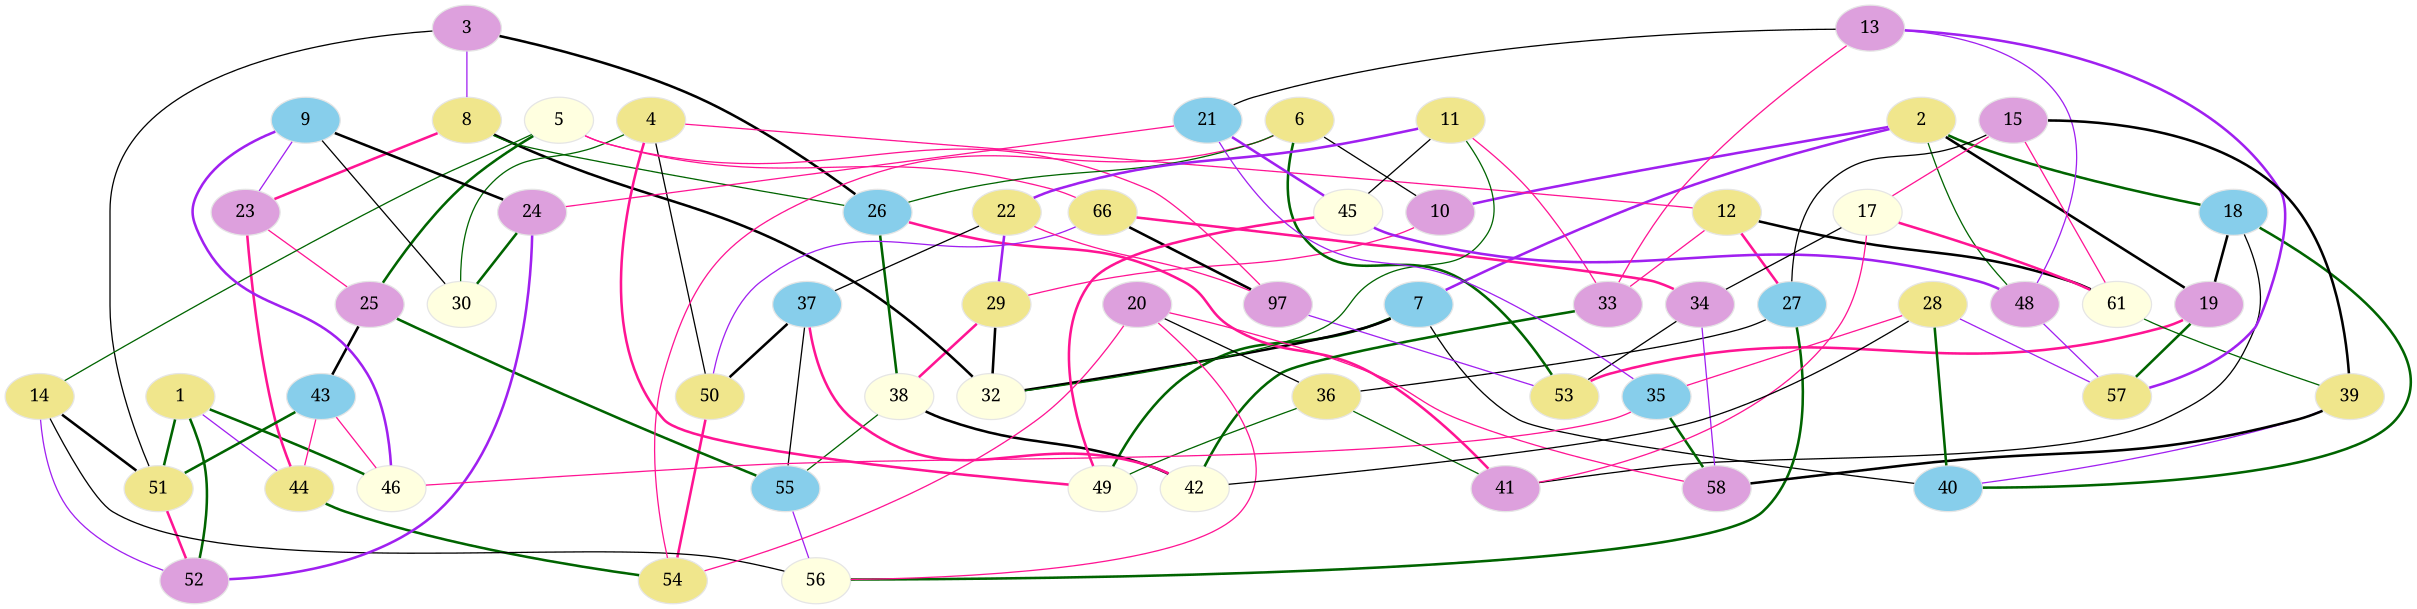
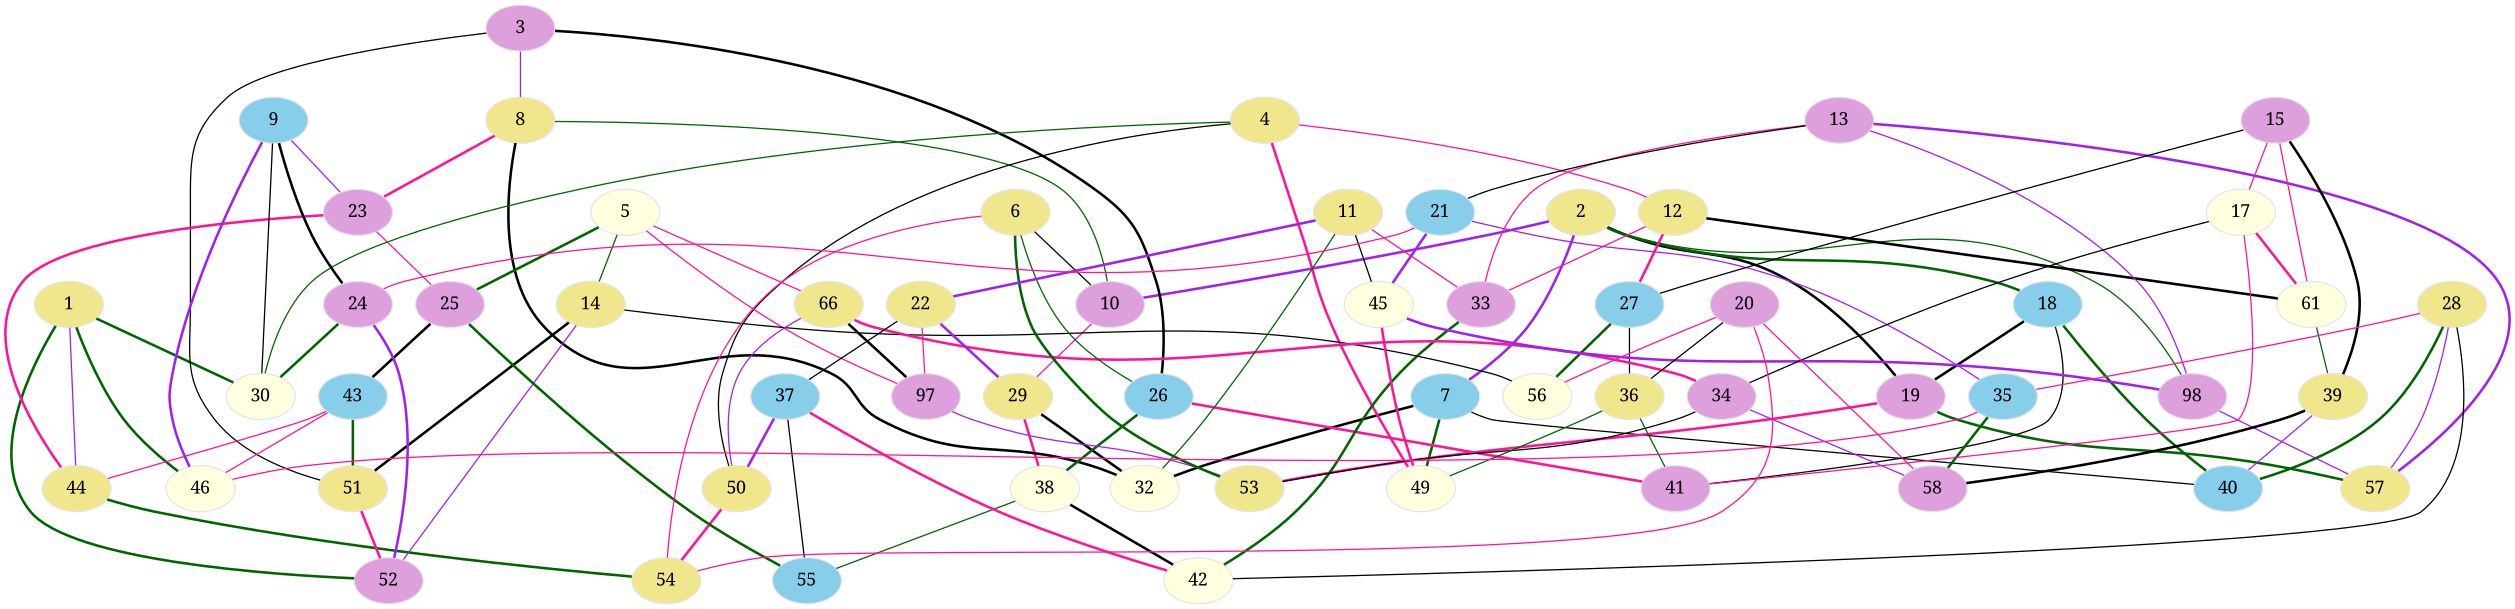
(677, 176) -> (849, 136)
(2025, 304) -> (2192, 397)
(759, 351) -> (761, 443)
(170, 442) -> (165, 351)
(800, 531) -> none
